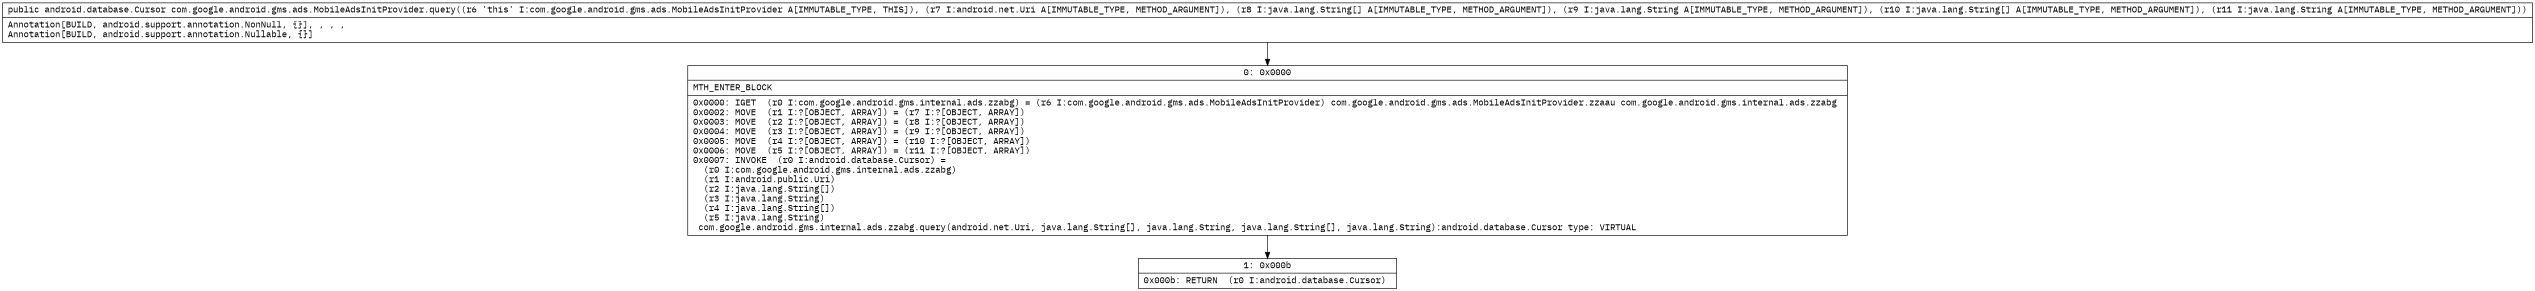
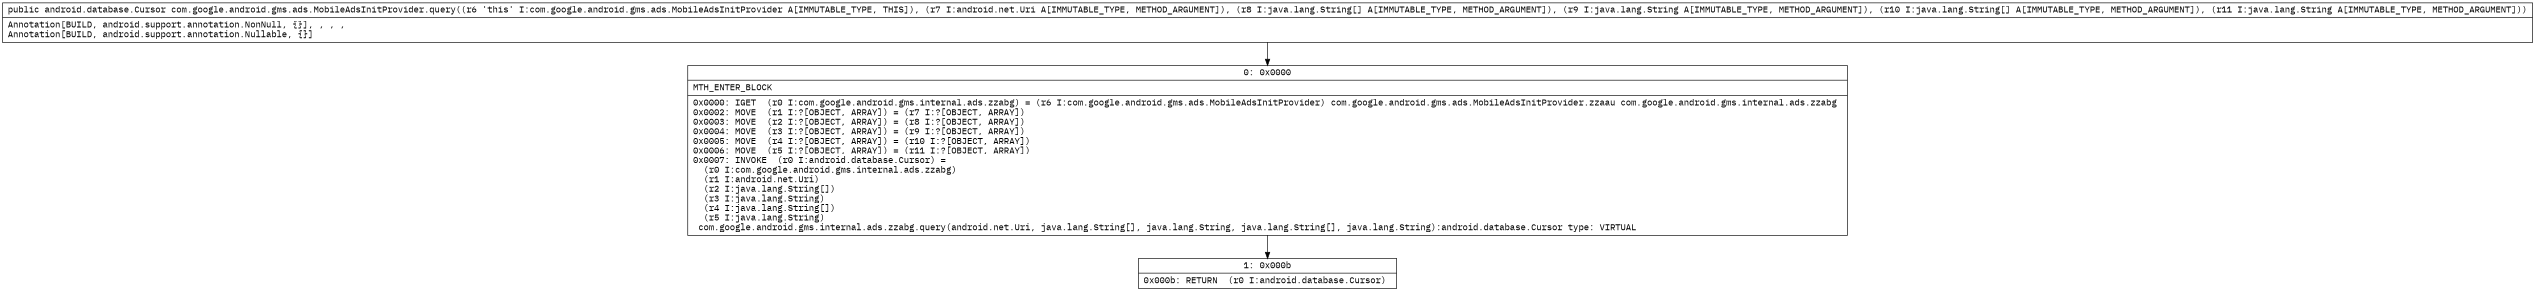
(764, 180) -> (756, 180)
